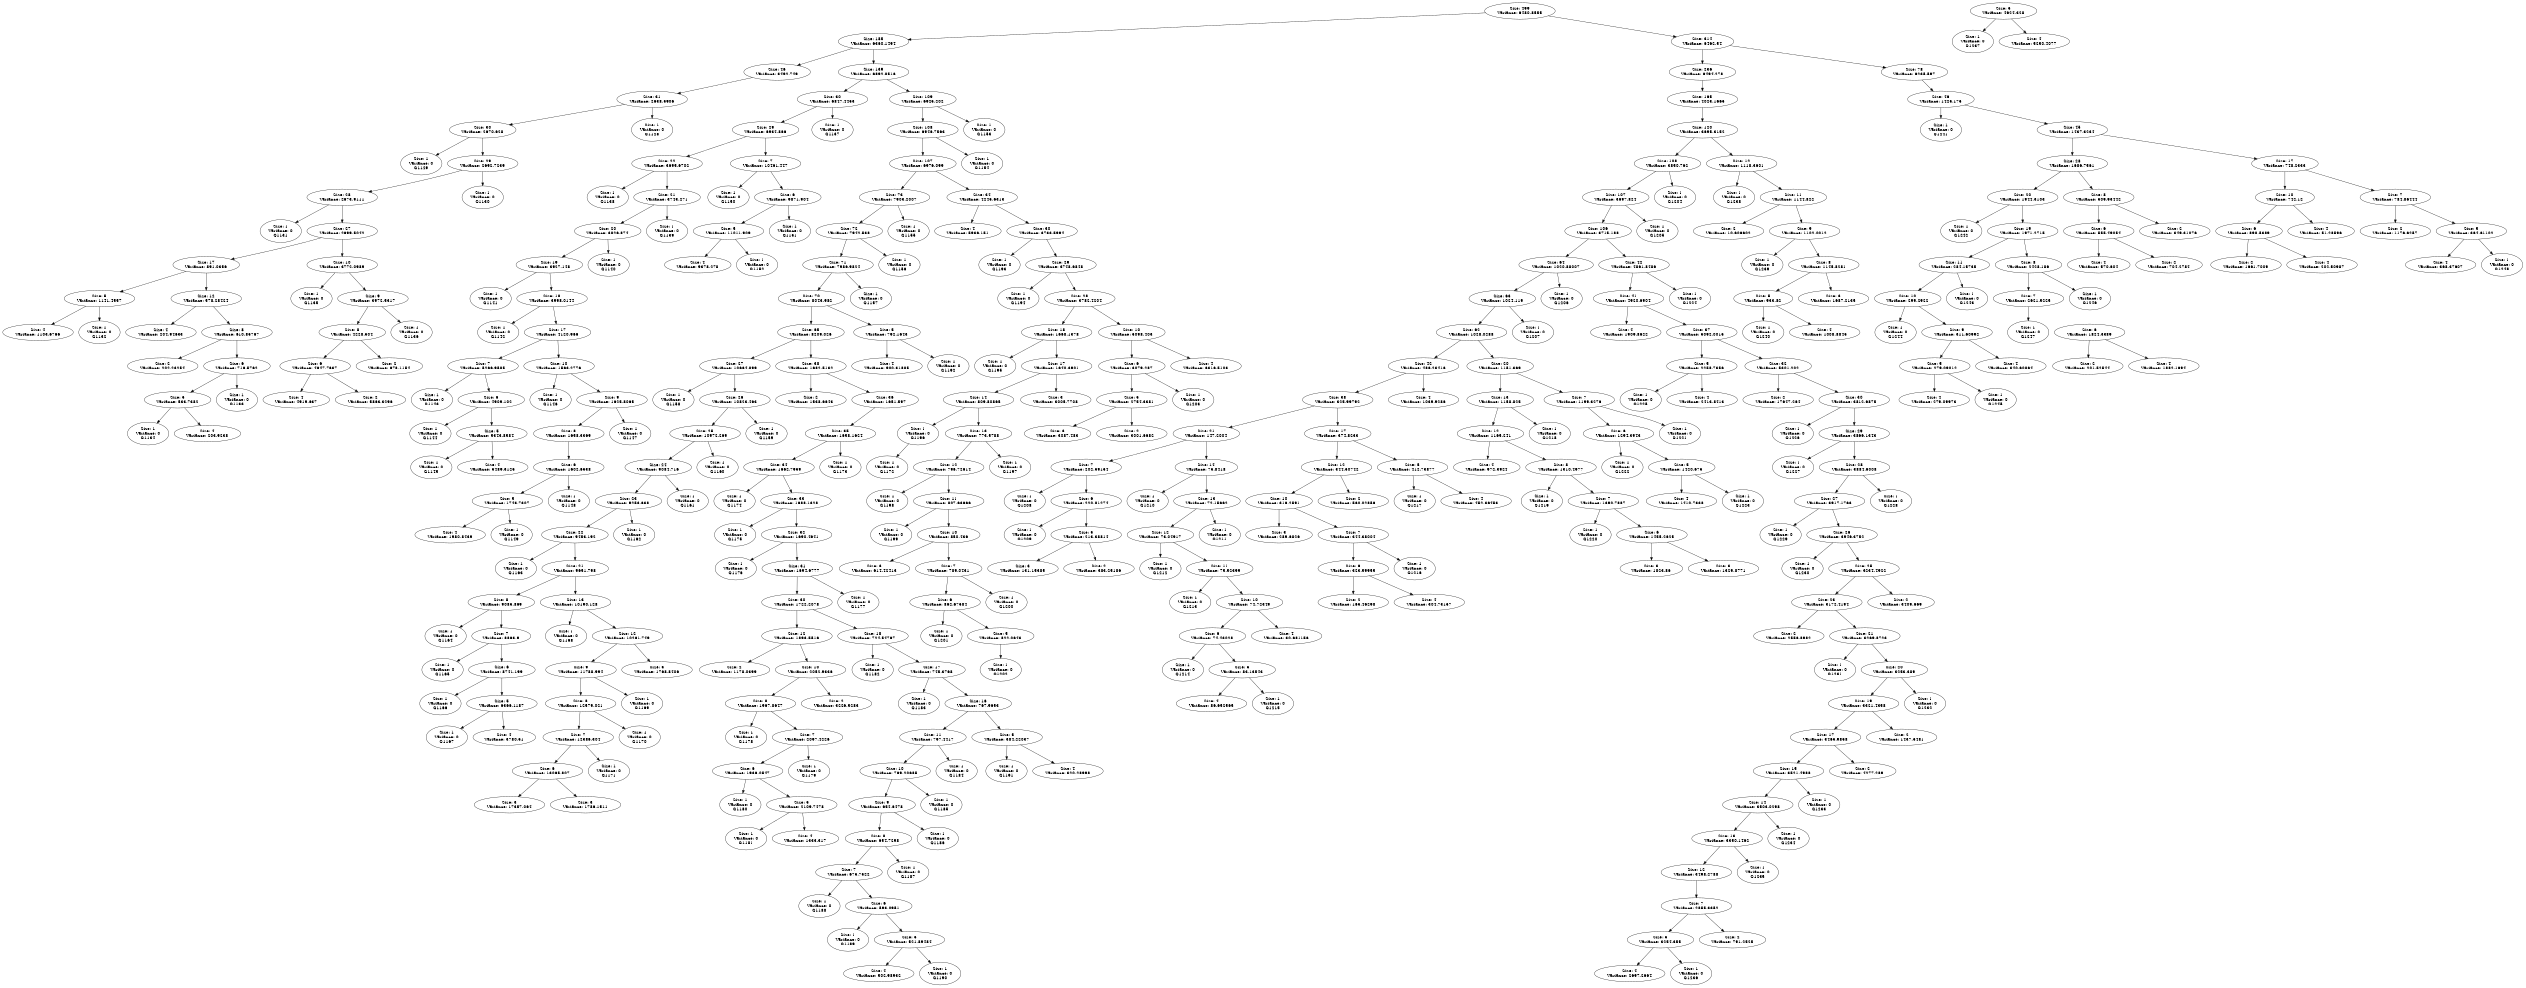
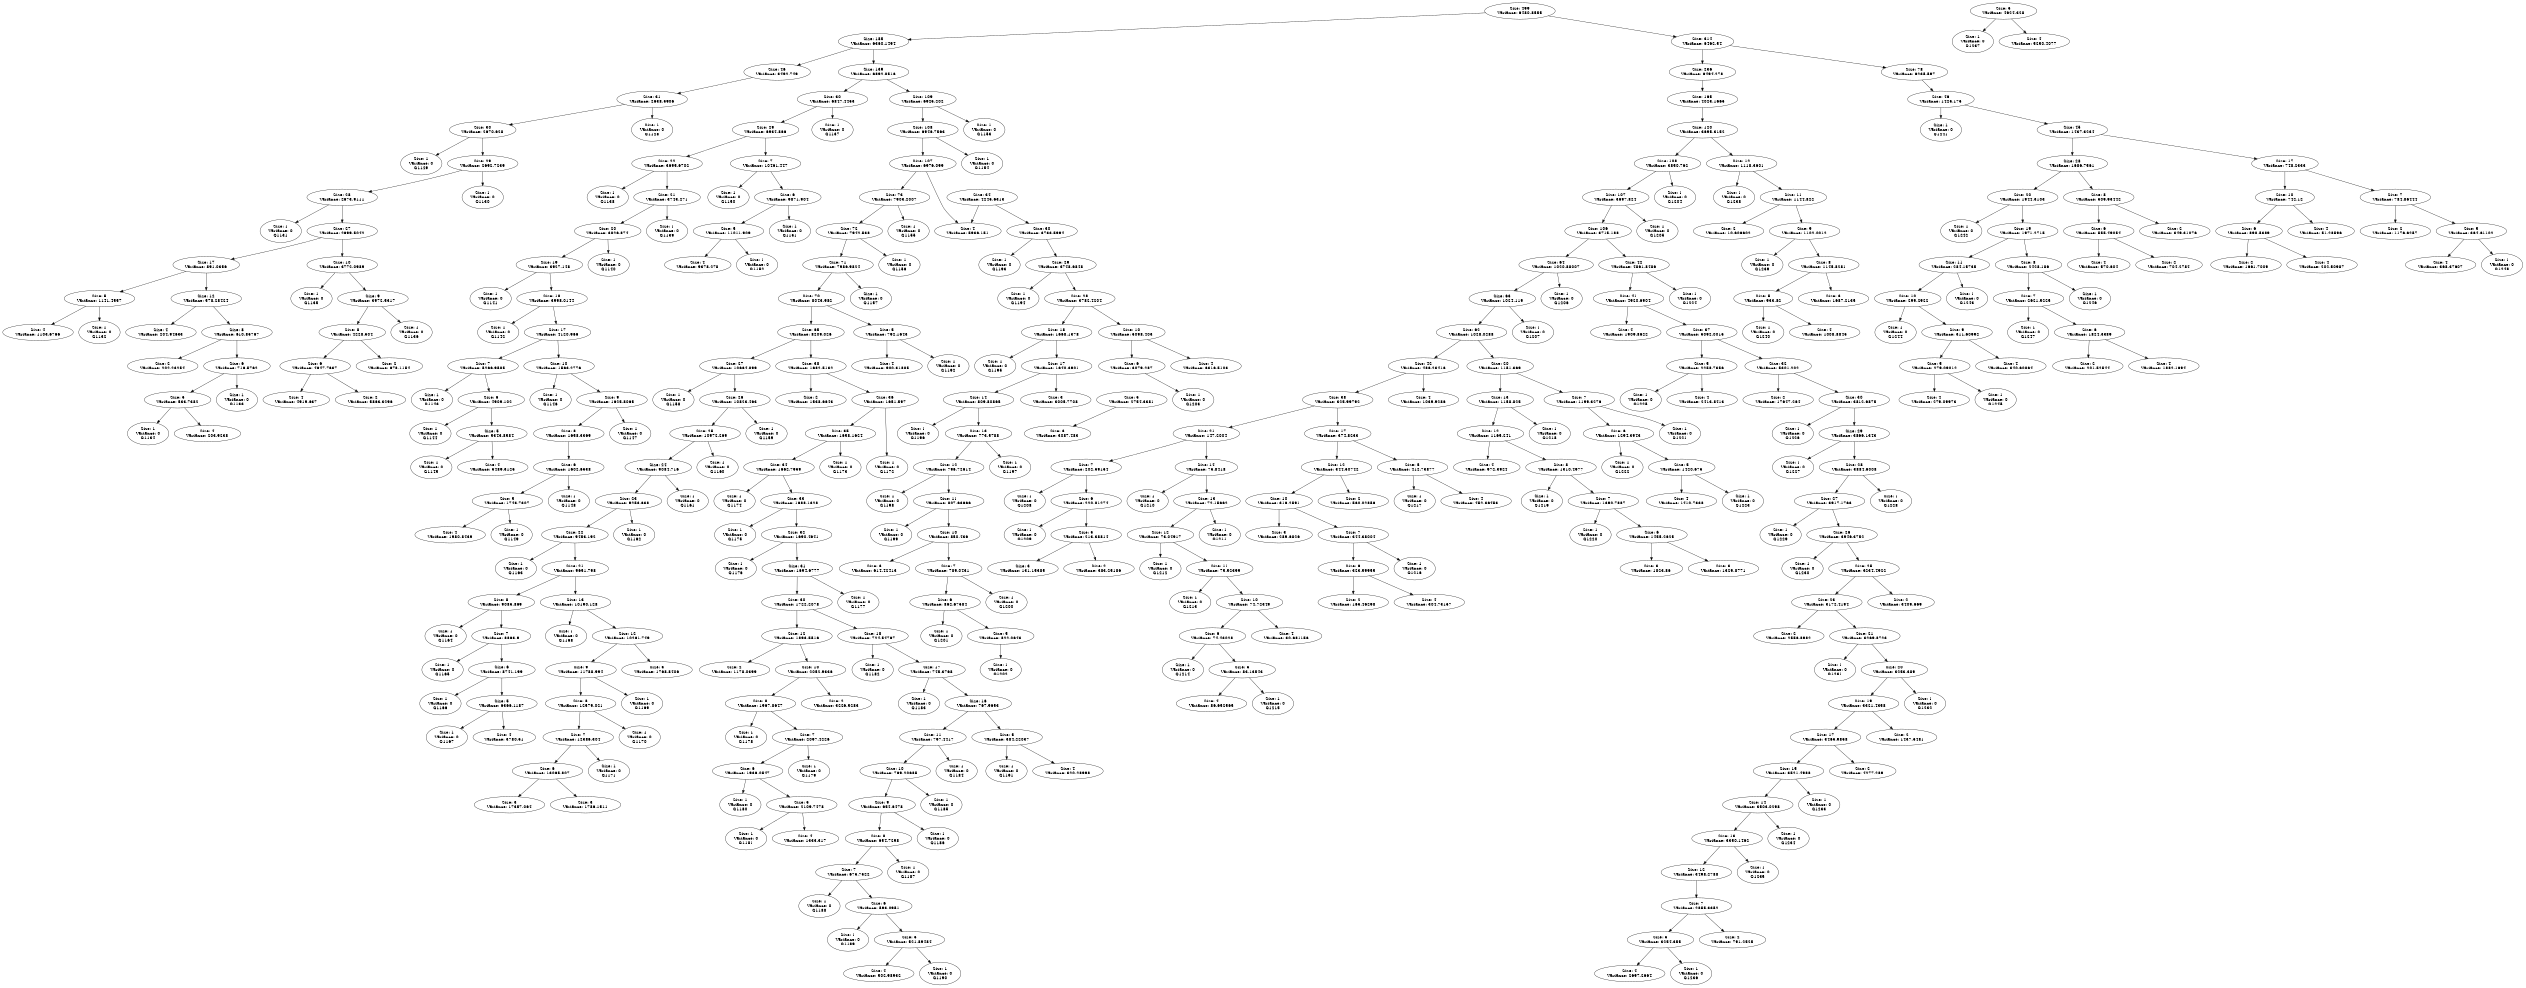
(951, 180) -> (939, 198)
none -> (2058, 315)
(1132, 381) -> none
(1132, 434) -> none
(904, 449) -> (886, 430)
